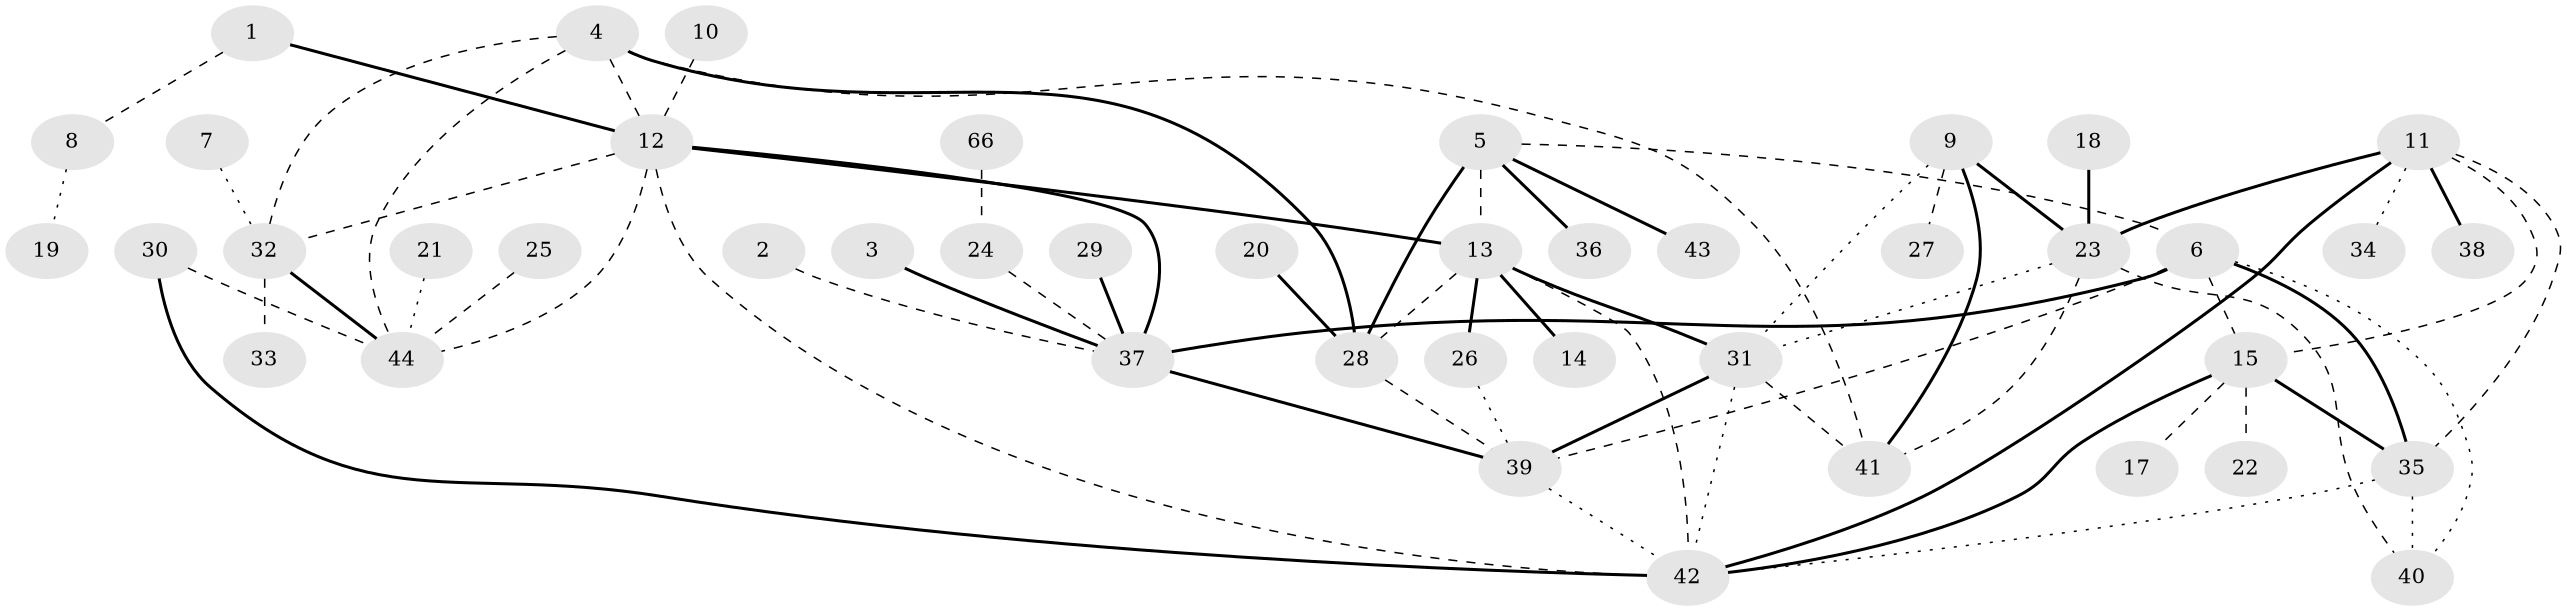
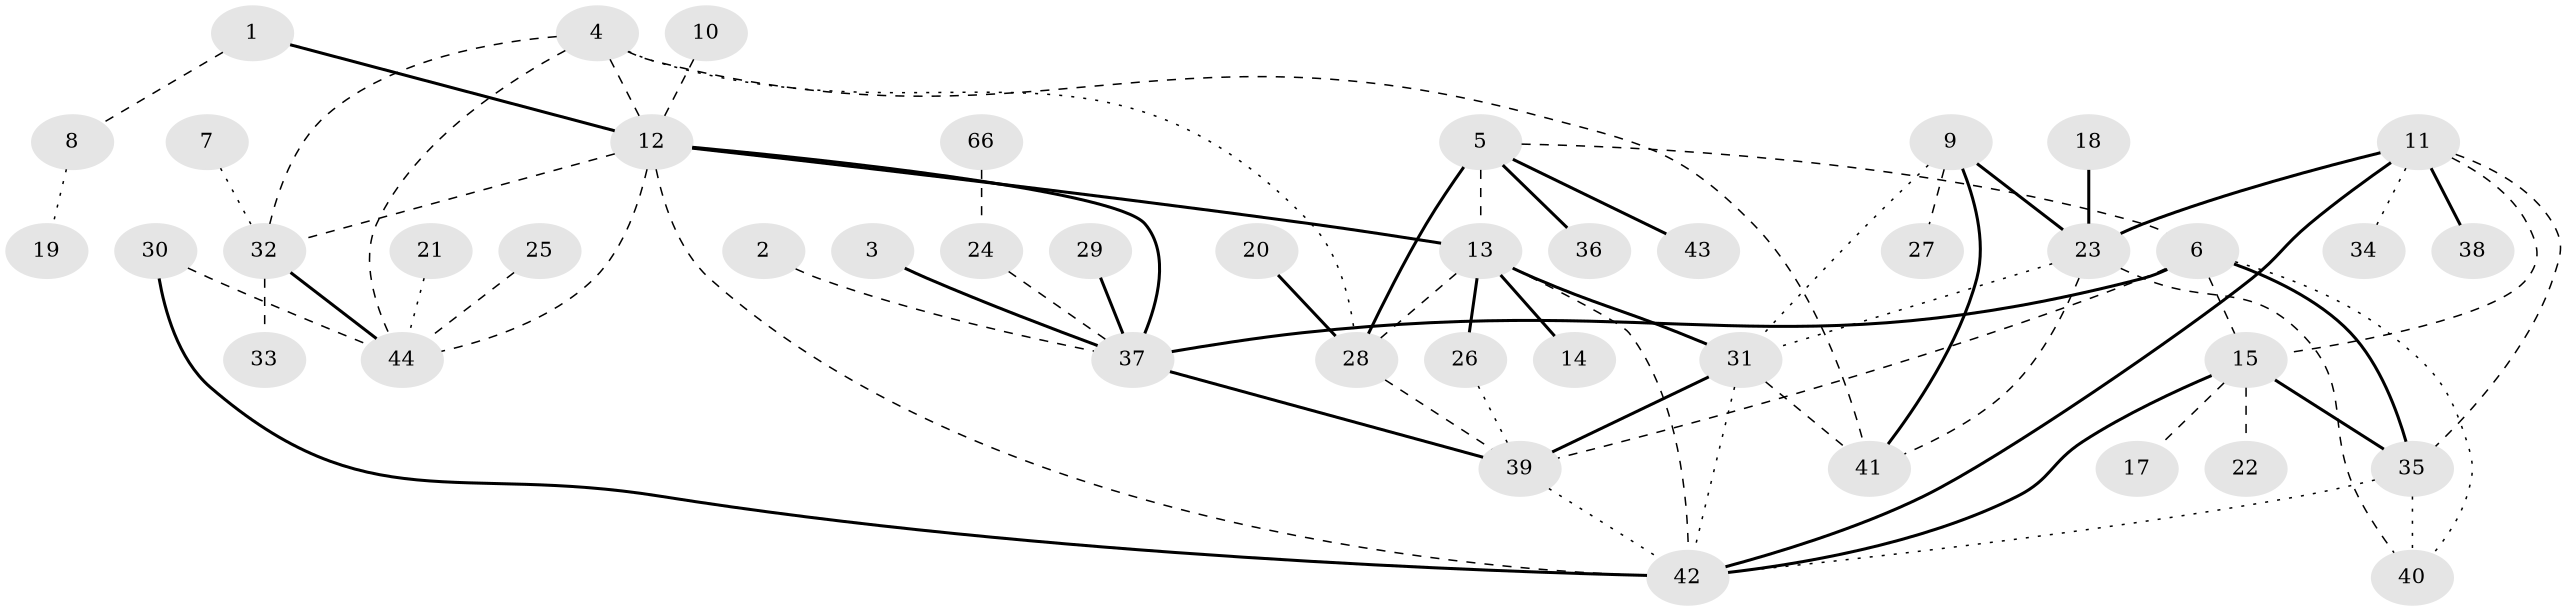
(1087, 99) -> (1087, 99)
